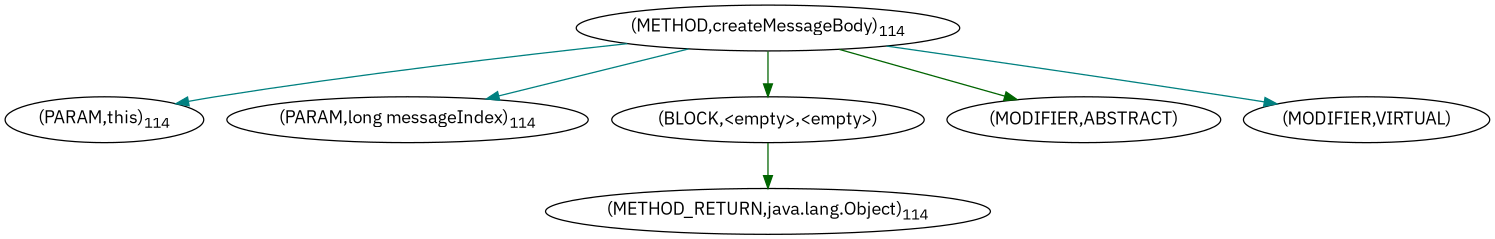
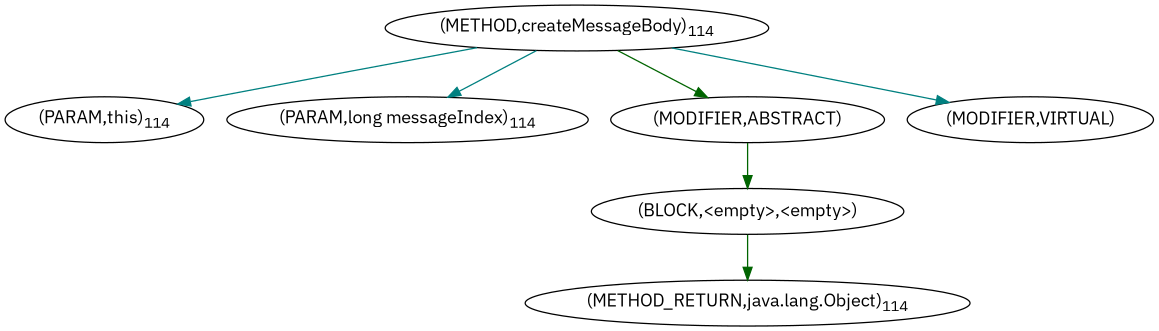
(768, 68) -> (748, 159)
